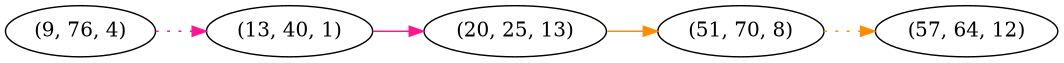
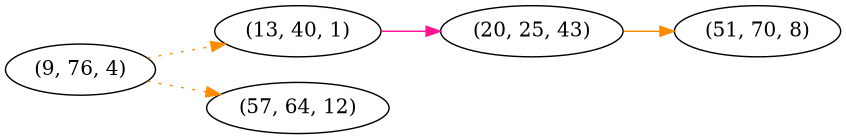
(174, 31) -> (179, 52)
(515, 31) -> (532, 31)
(842, 31) -> (177, 87)
